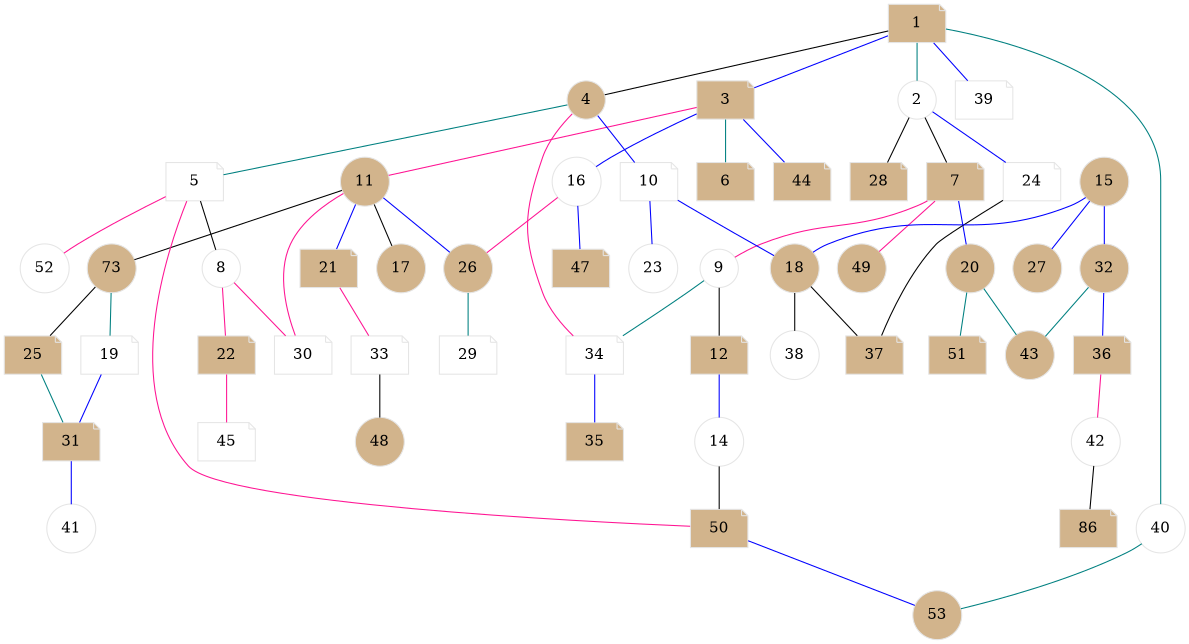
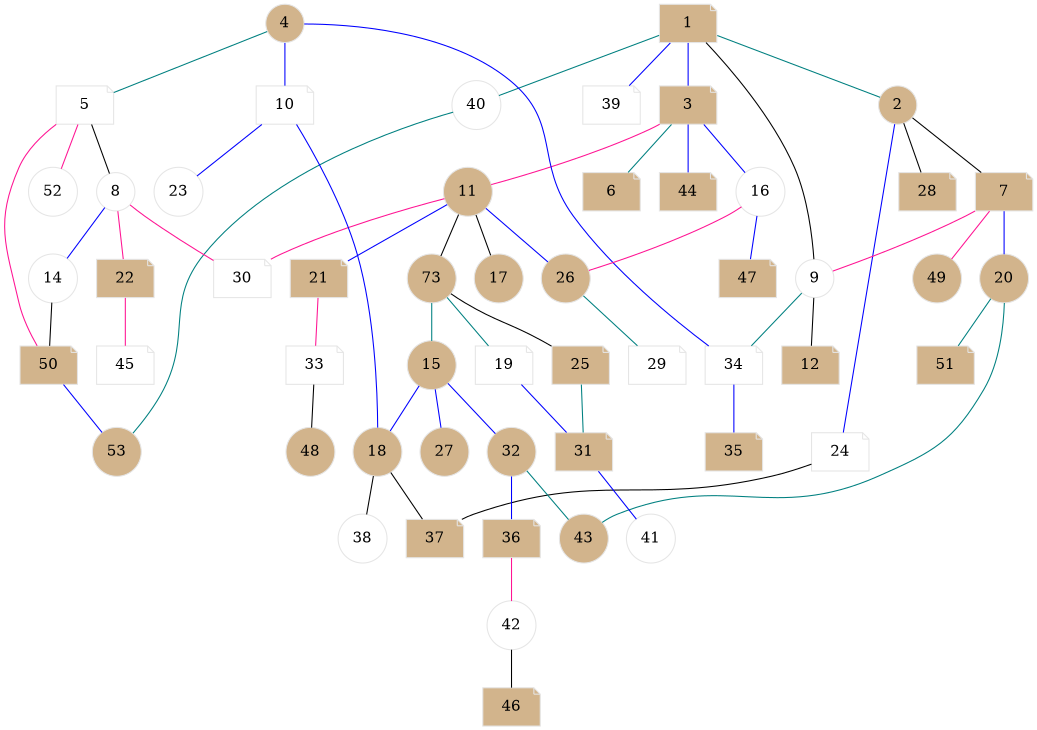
(747, 63) -> (781, 141)
(917, 100) -> (898, 105)
(528, 231) -> (543, 131)
none -> (432, 322)
(719, 396) -> (86, 233)
(1088, 528) -> (512, 707)
